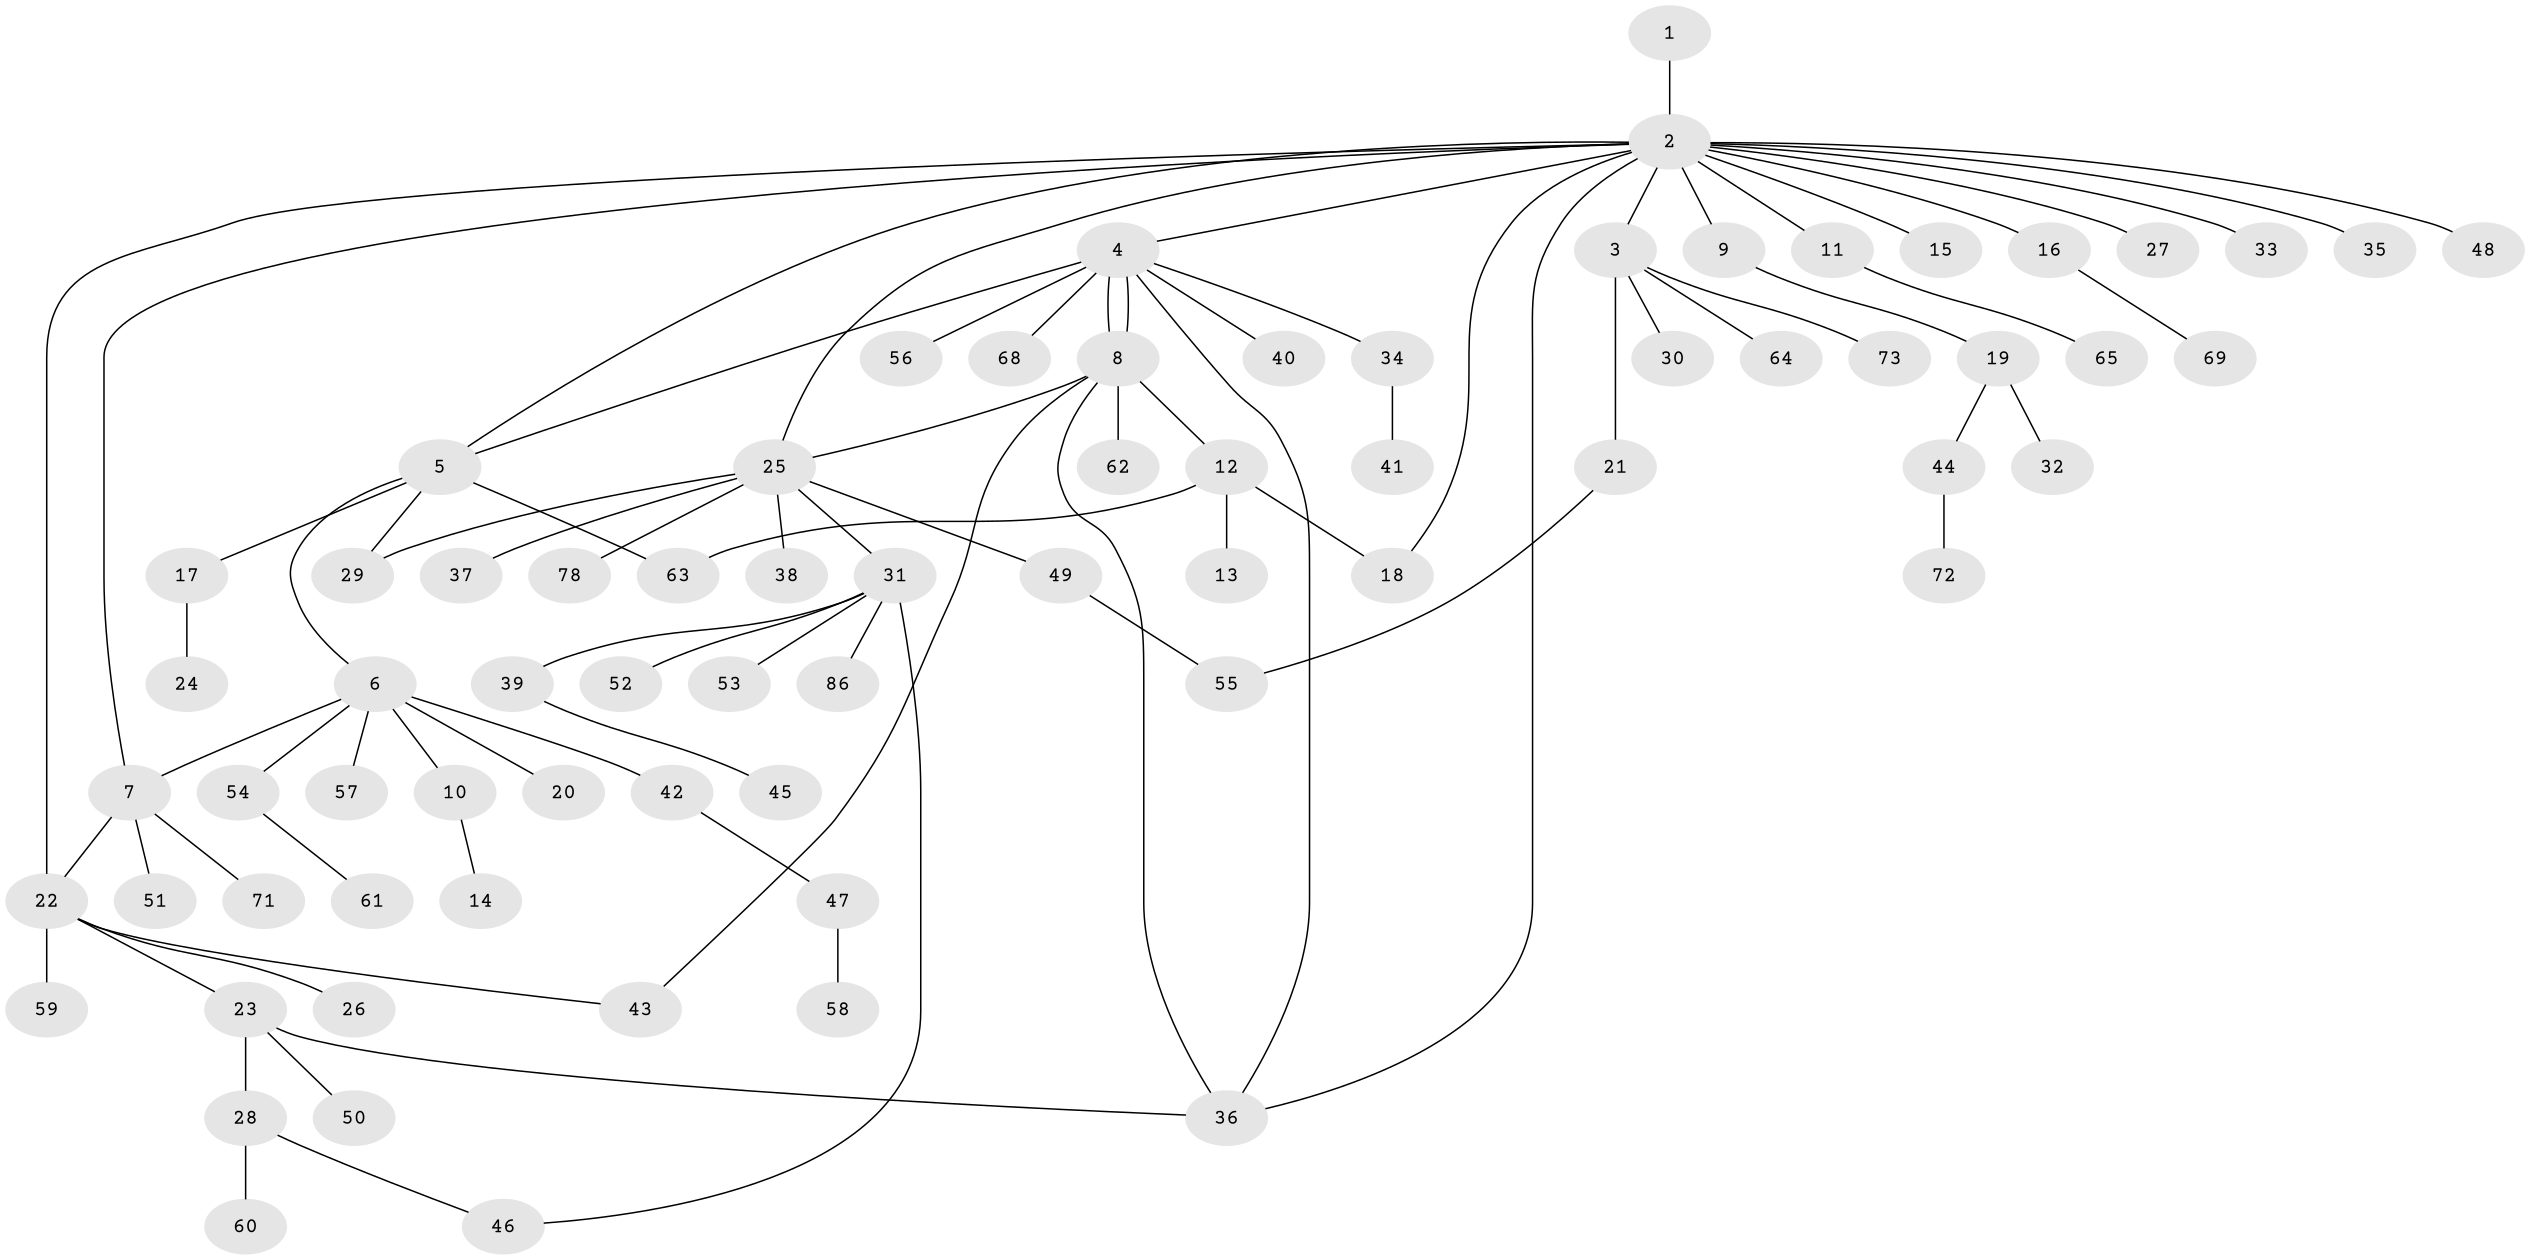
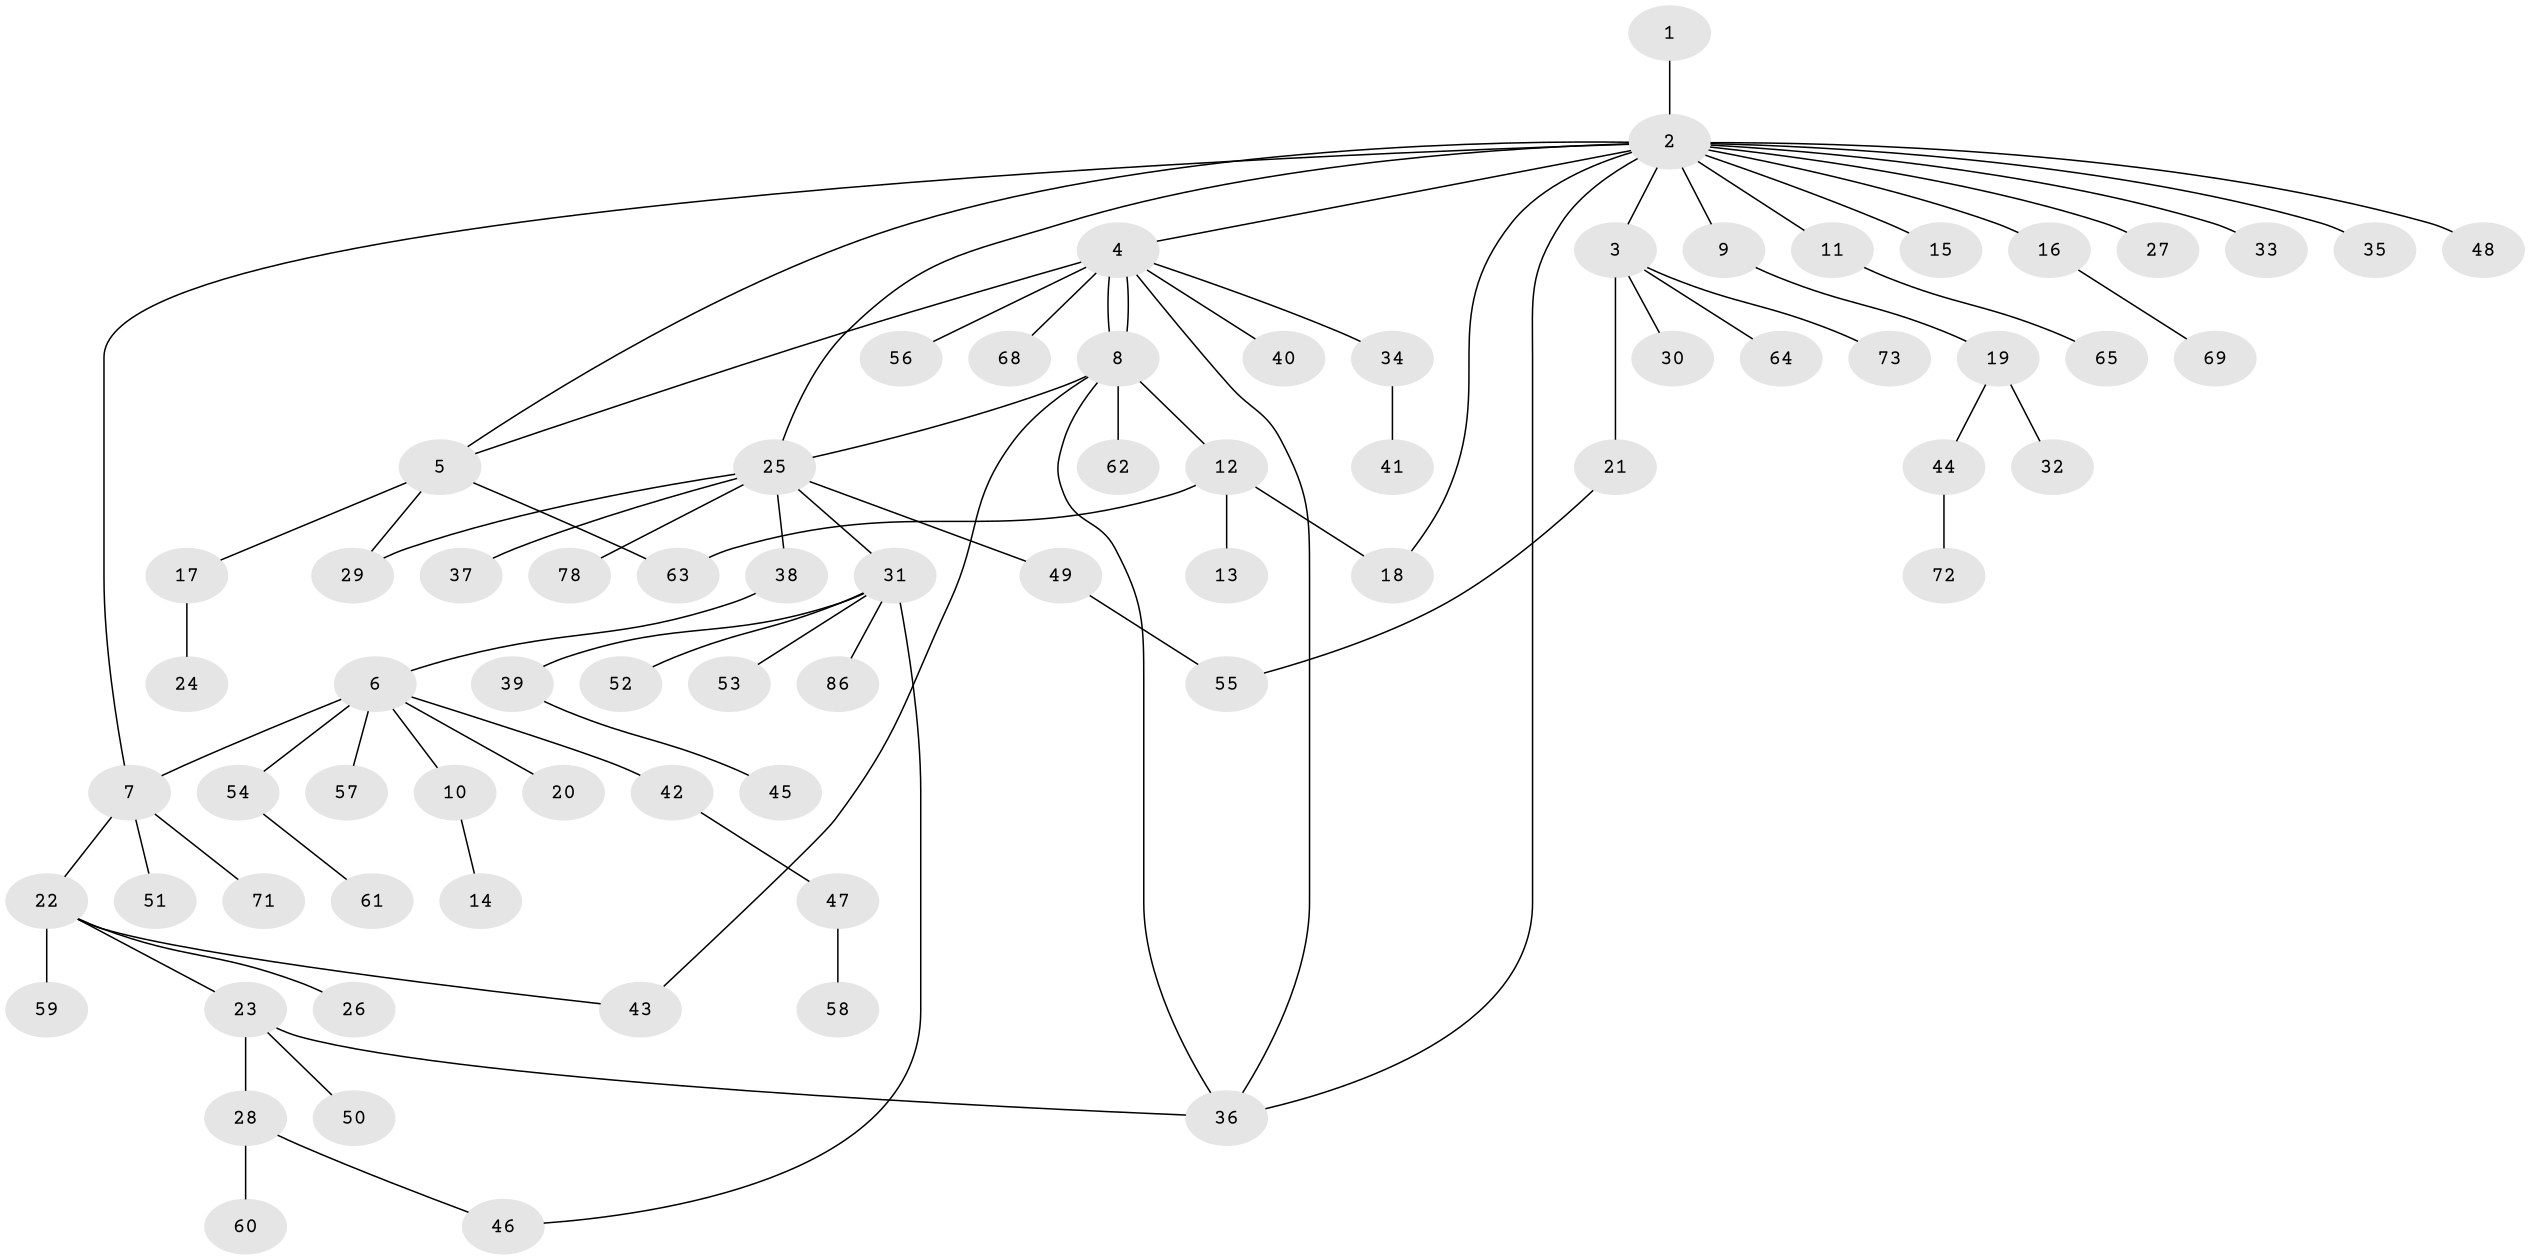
(546, 187) -> none
(296, 552) -> (584, 635)
